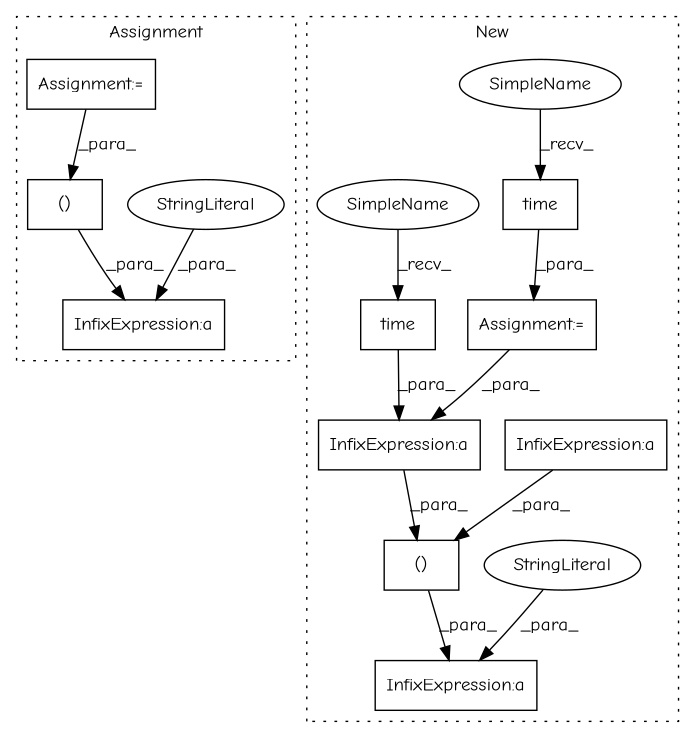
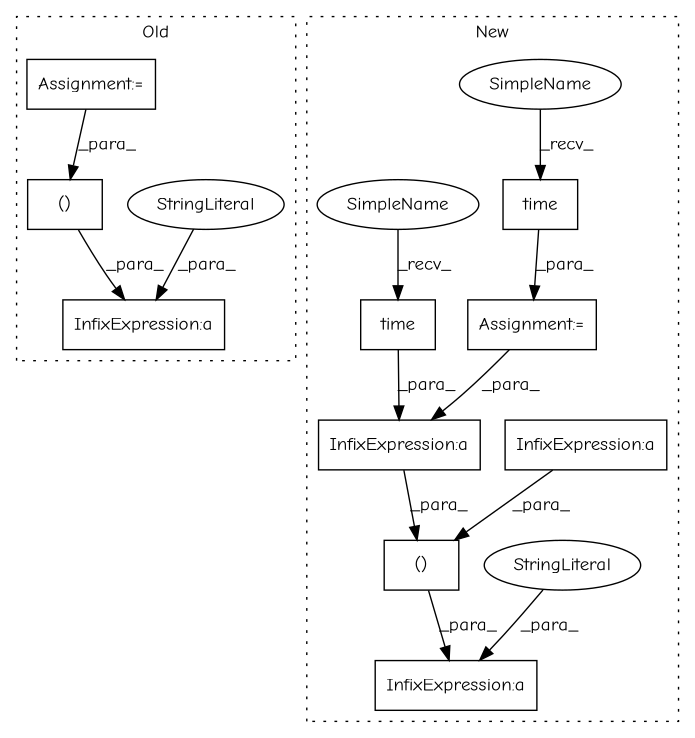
(156, 32) -> (156, 32)
